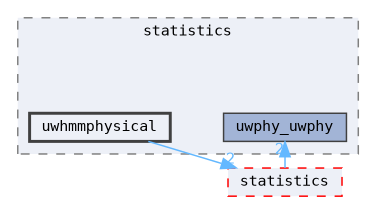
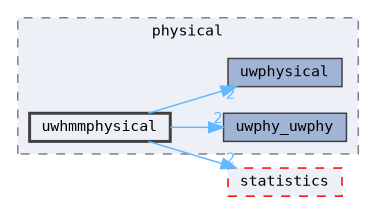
(188, 32) -> (188, 32)
none -> (285, 73)
(285, 163) -> (189, 127)
